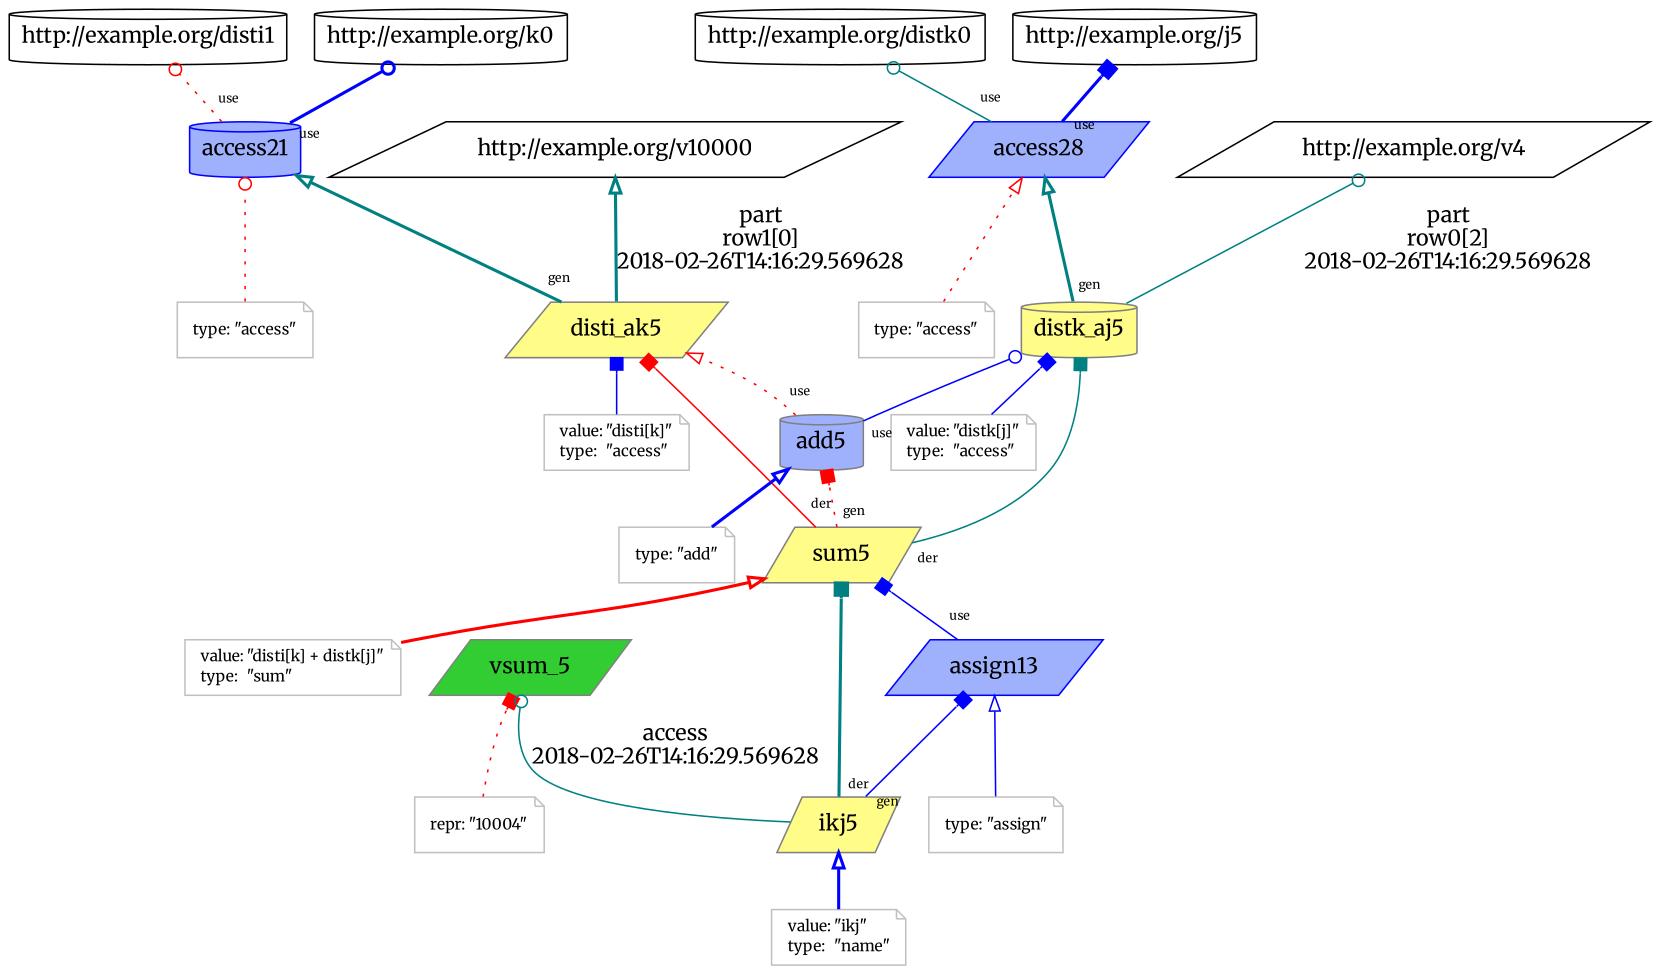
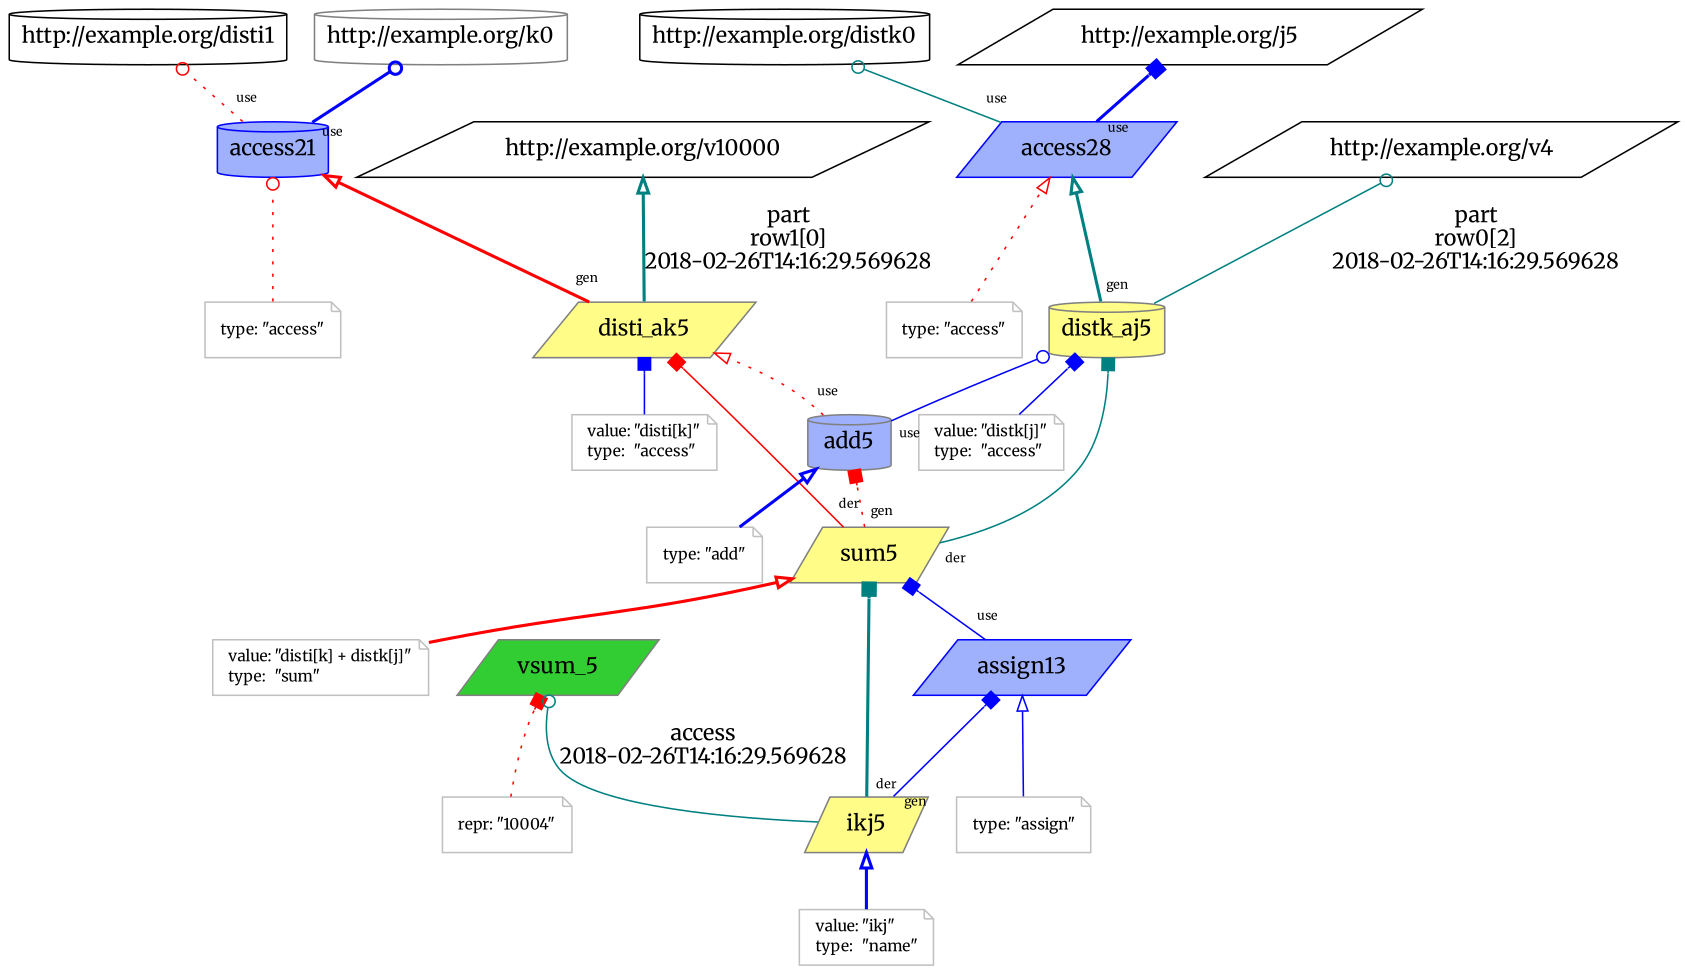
(441, 37) -> (441, 37)
(1135, 37) -> (1190, 37)
(436, 242) -> (464, 242)
